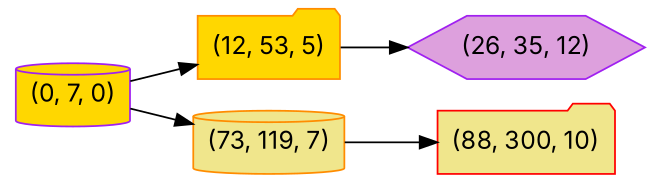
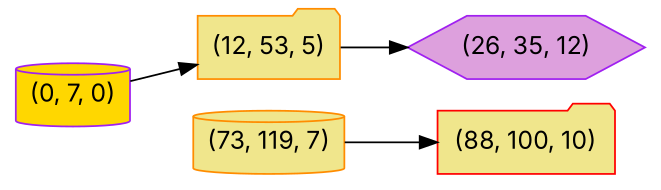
(269, 47) -> (269, 47)
(153, 114) -> none
(526, 142) -> (526, 142)
